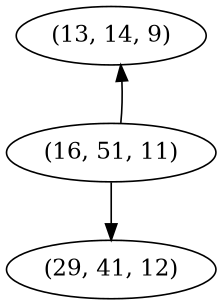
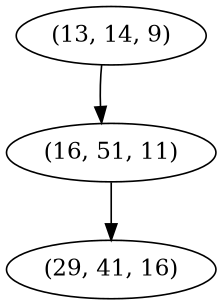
(122, 102) -> (100, 86)
(111, 270) -> (111, 270)
